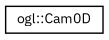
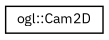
(54, 20) -> (54, 20)
